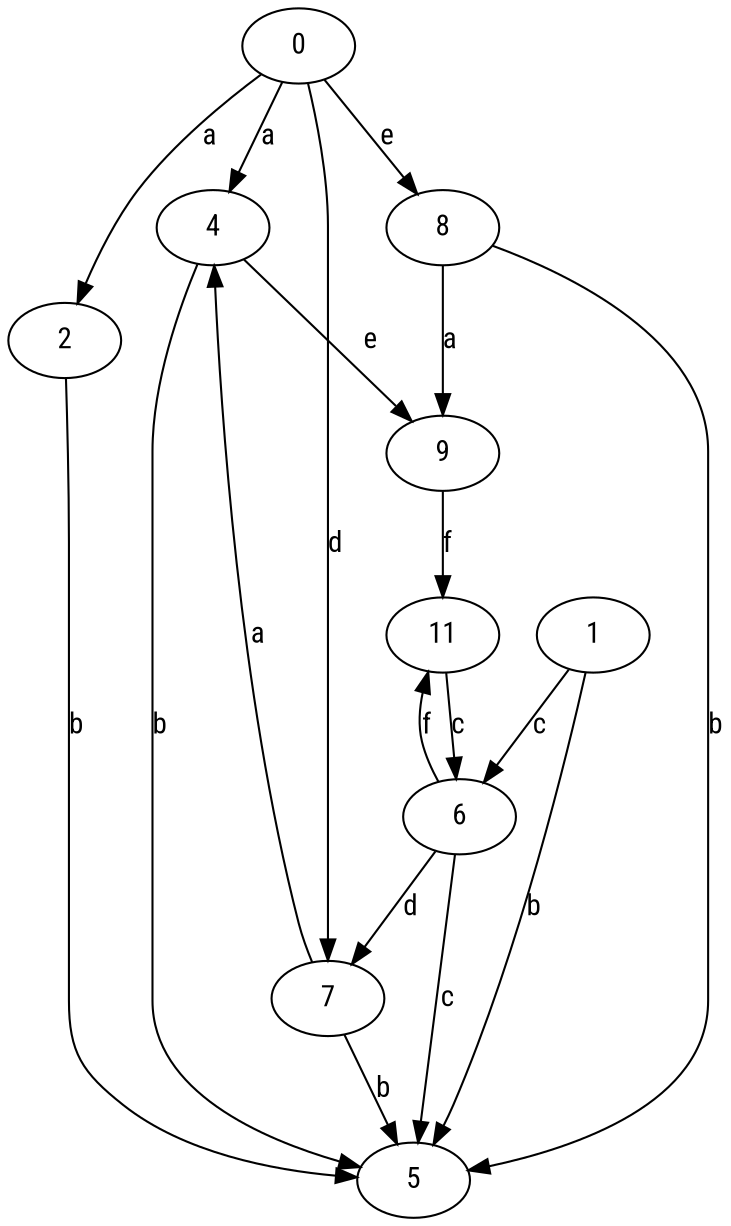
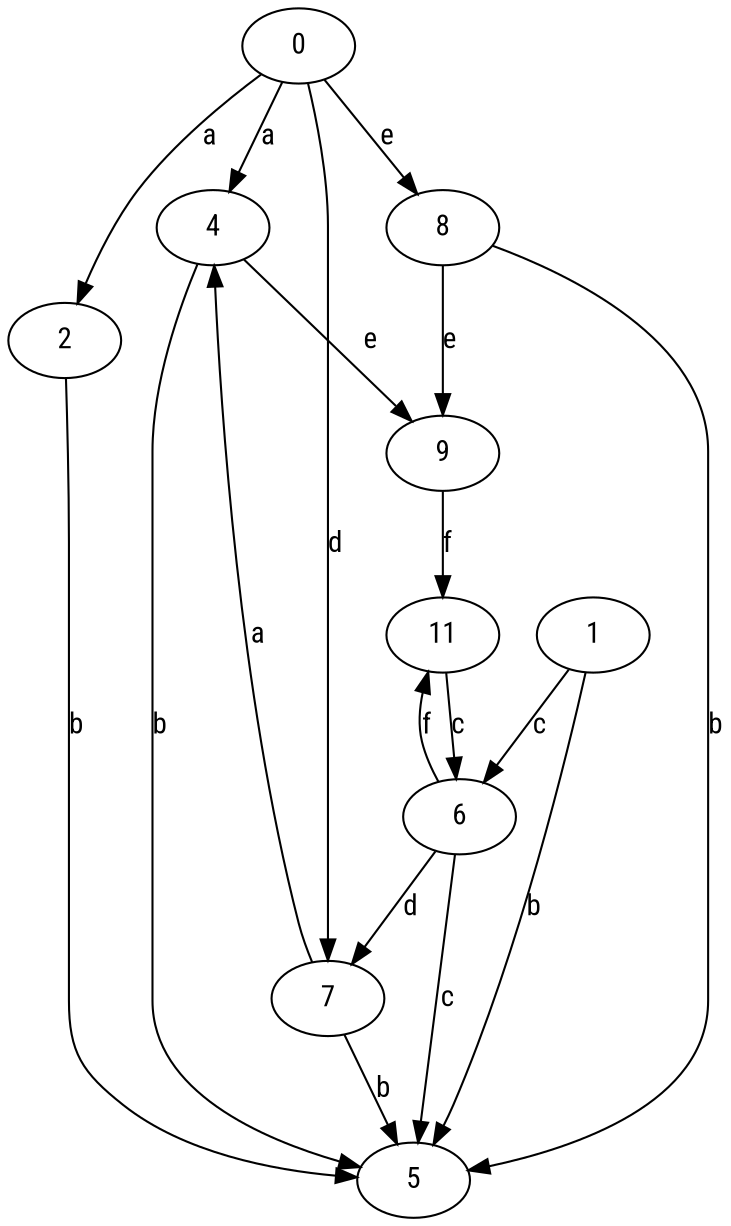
(450, 340) -> (450, 340)
